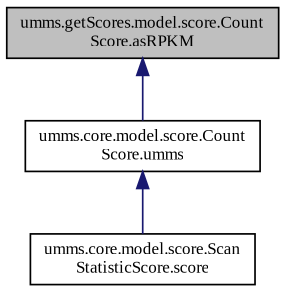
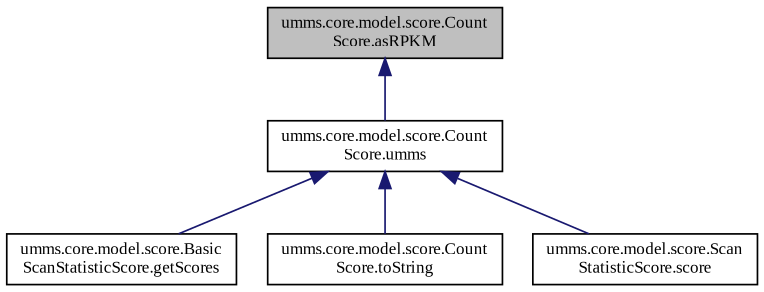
(143, 33) -> (385, 33)
none -> (122, 259)
none -> (385, 259)
